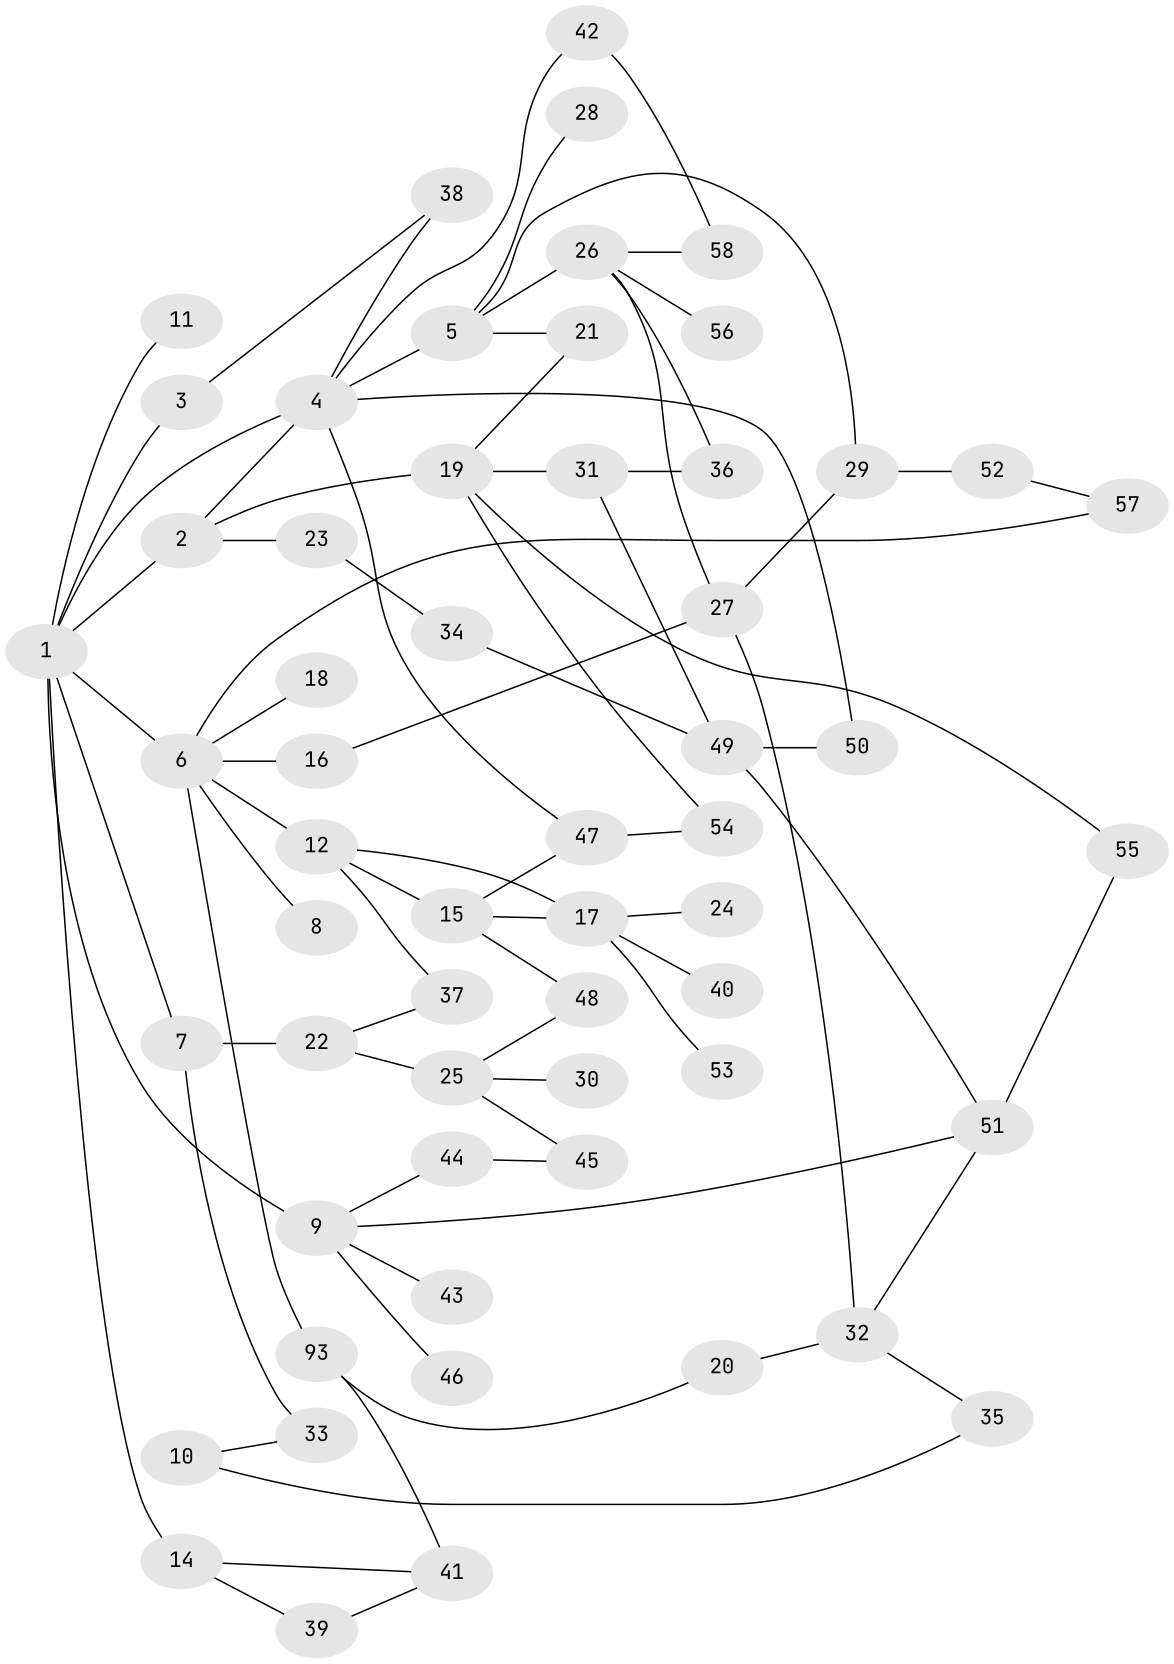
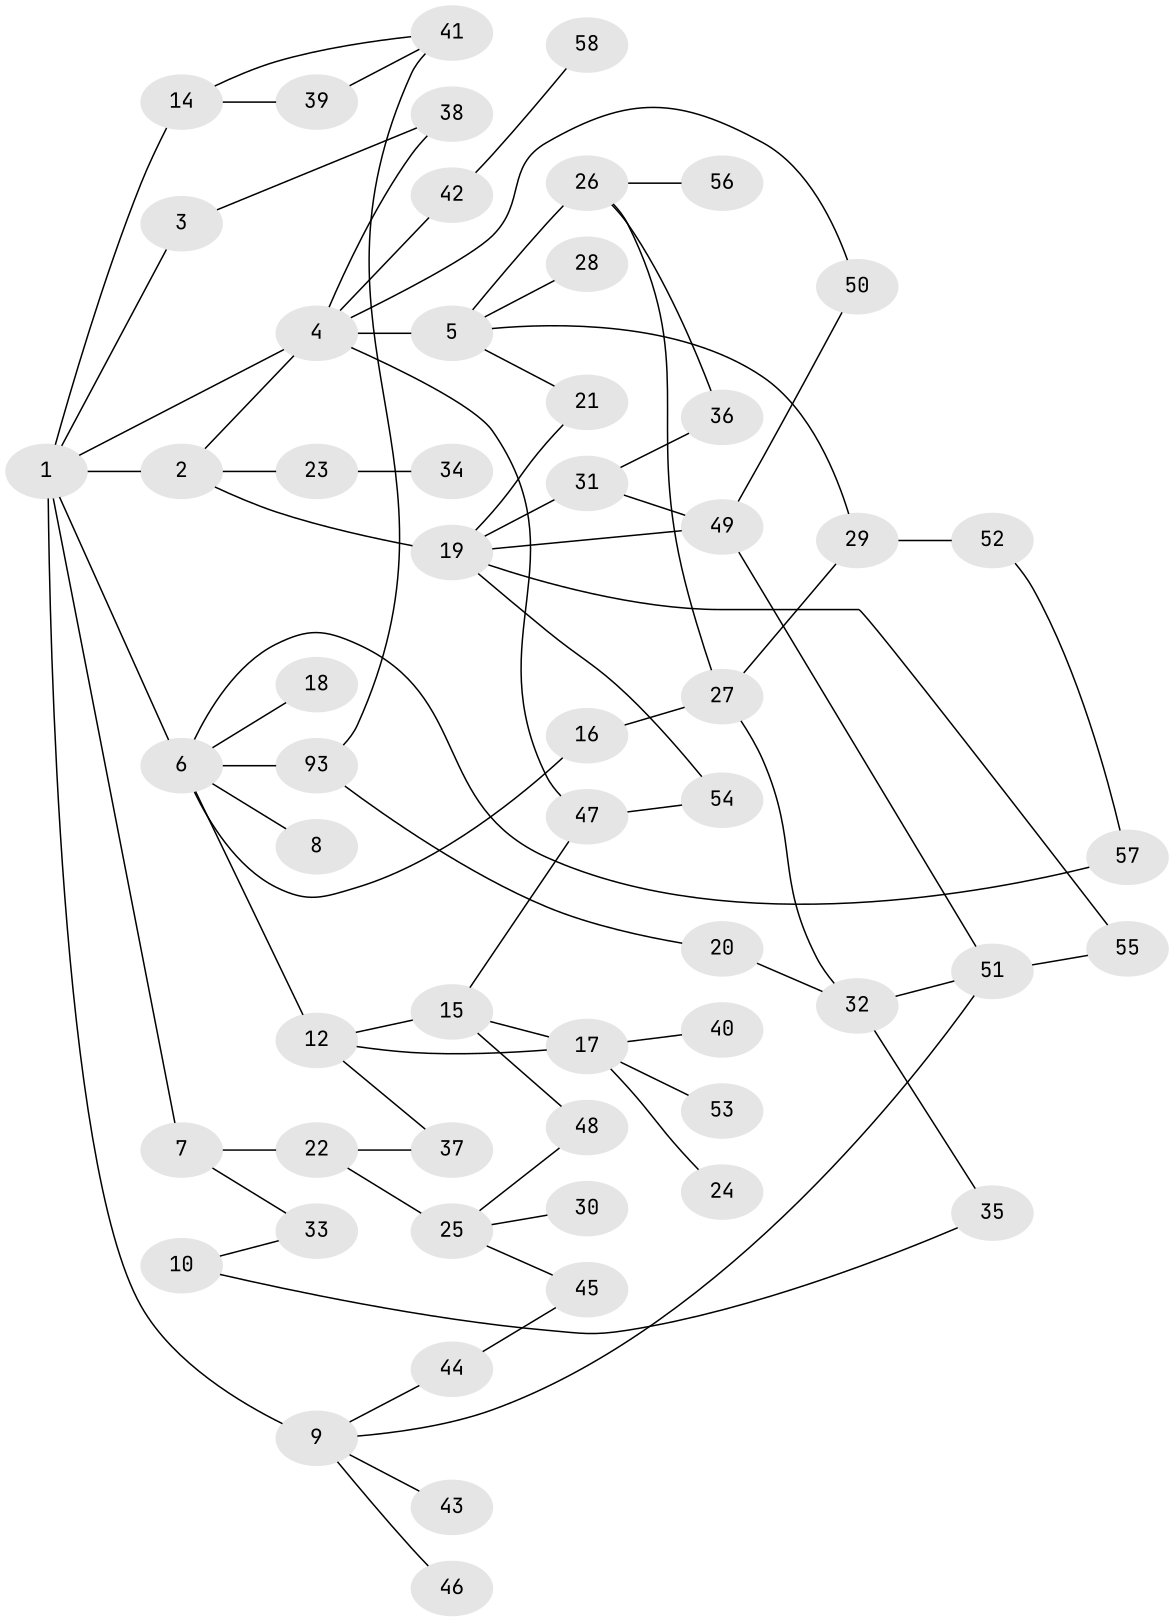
(655, 252) -> none
(182, 321) -> none
(587, 691) -> (587, 540)
